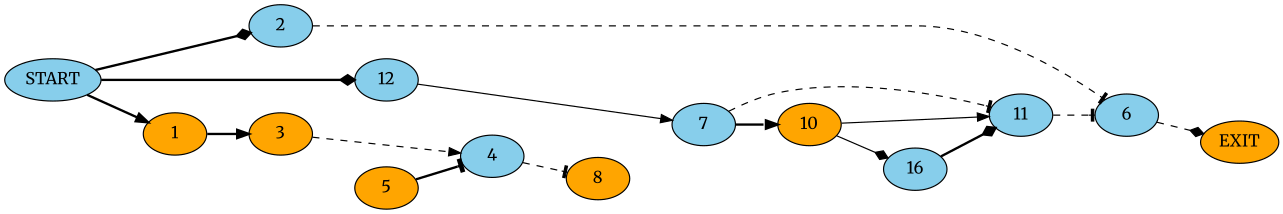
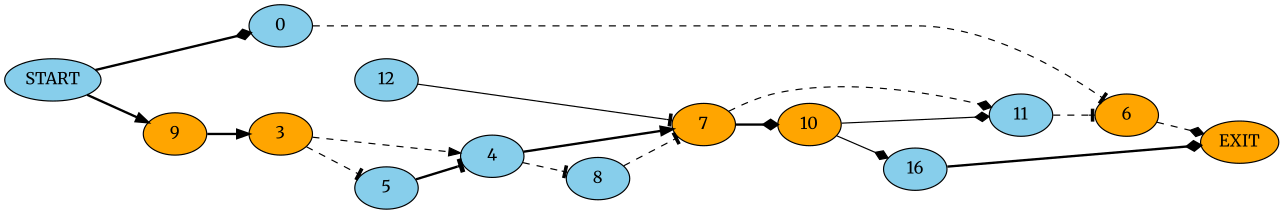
(281, 26) -> (281, 26)
(221, 80) -> none
(856, 87) -> (856, 87)
(542, 102) -> (542, 102)
(1127, 115) -> (1127, 115)
(909, 120) -> (909, 120)
(704, 125) -> (704, 125)
(750, 125) -> (750, 125)
(175, 134) -> (175, 134)
none -> (592, 141)
(962, 145) -> (1067, 157)
none -> (648, 153)
none -> (331, 160)
(598, 179) -> (598, 179)
(387, 188) -> (387, 188)
